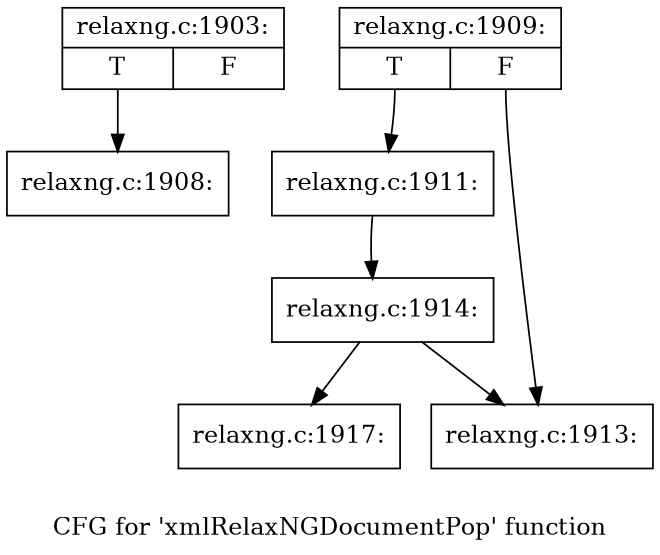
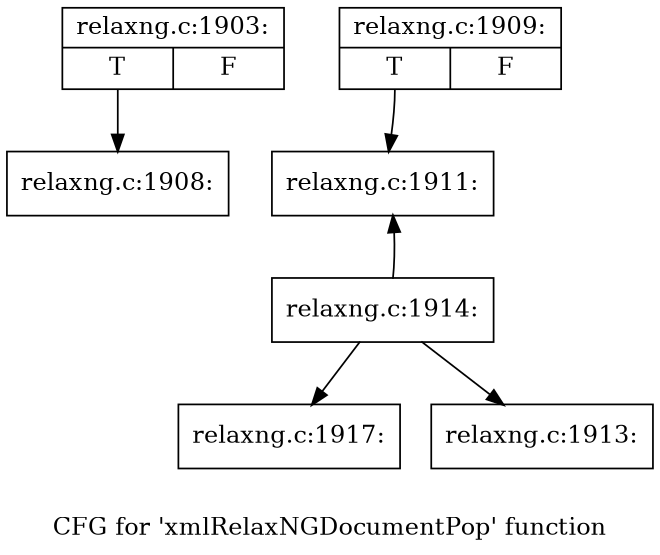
(371, 238) -> (394, 256)
(518, 239) -> none
